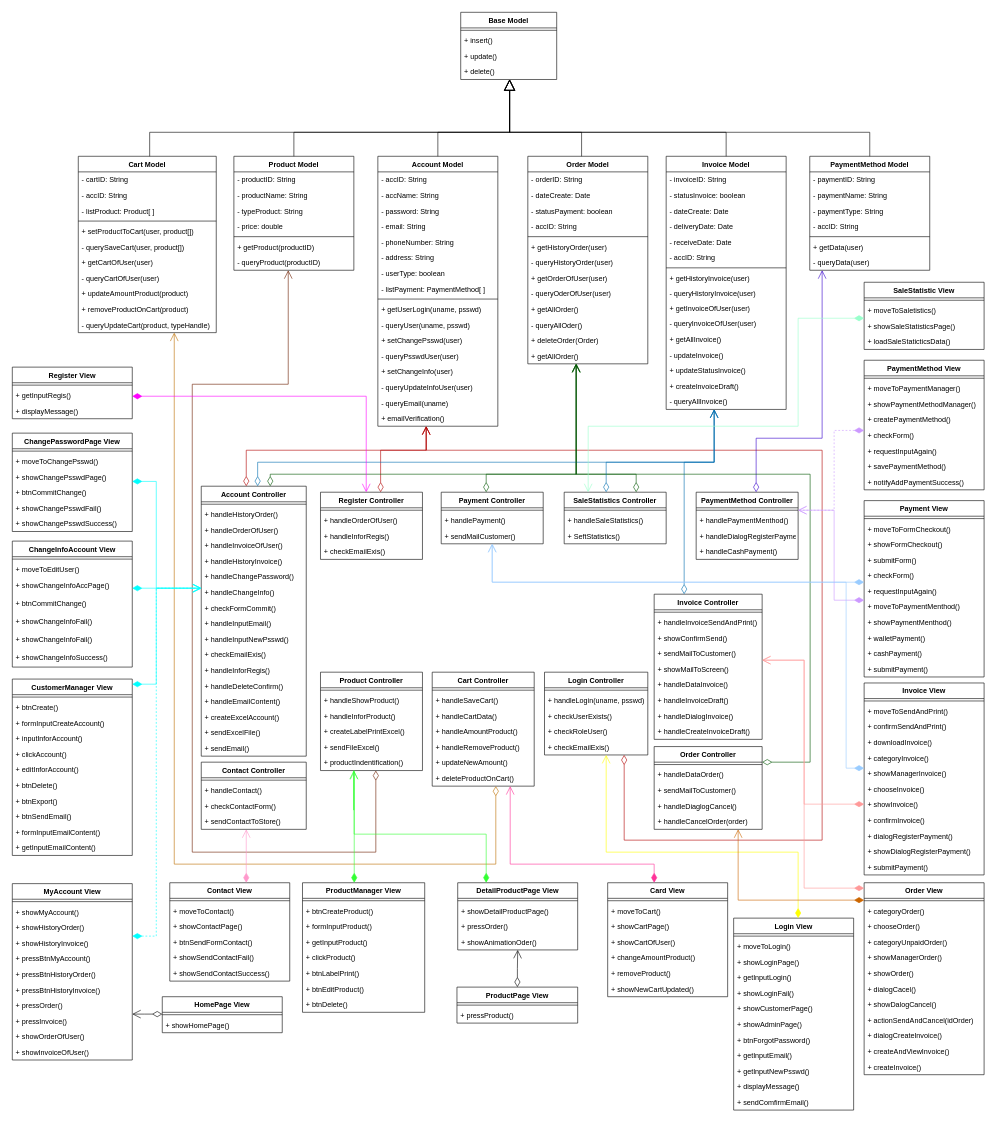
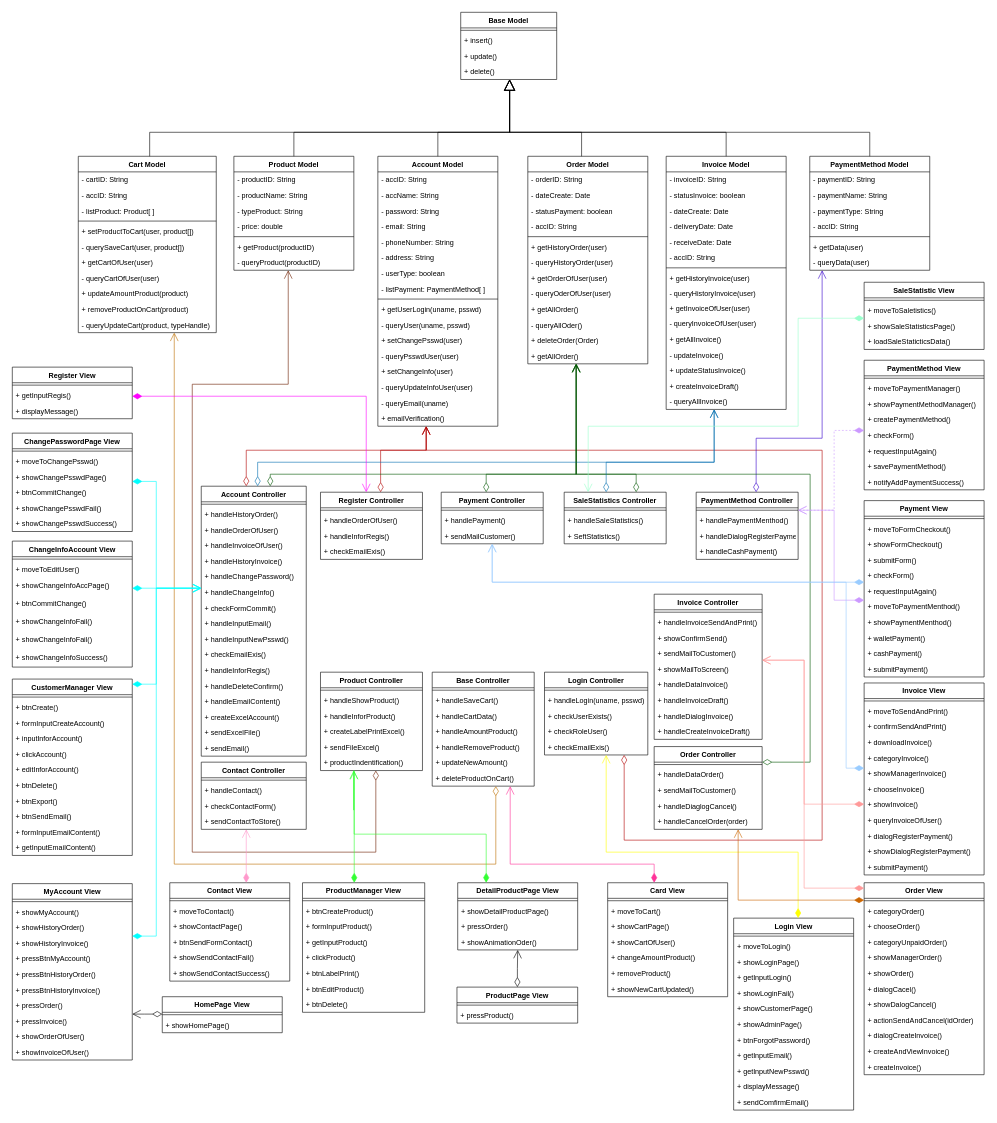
(684, 525) -> none
(483, 680) -> (483, 680)
(156, 818) -> (156, 818)
(901, 821) -> (910, 821)
